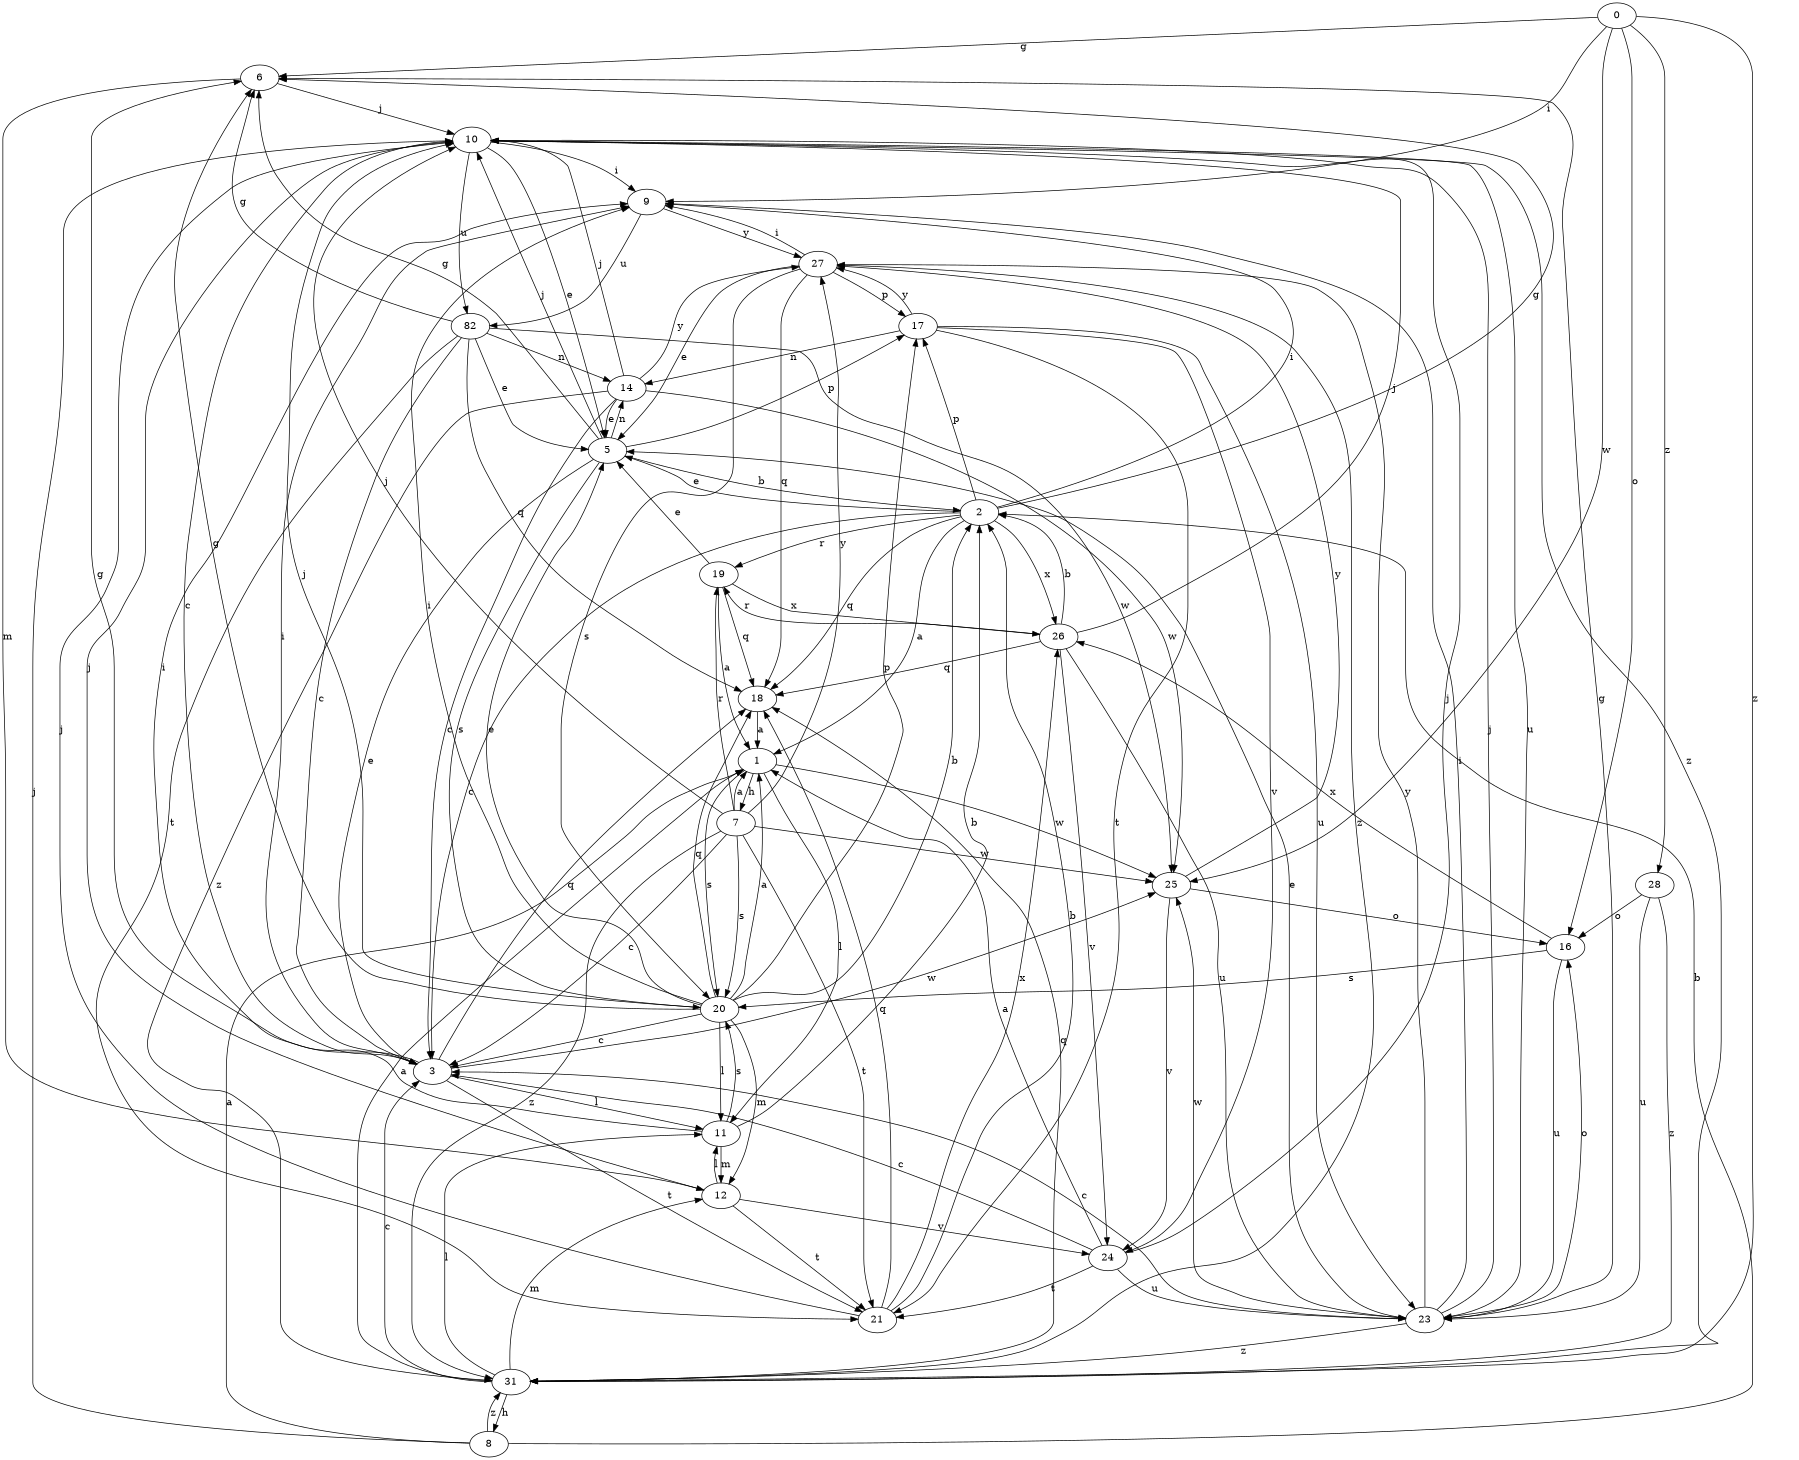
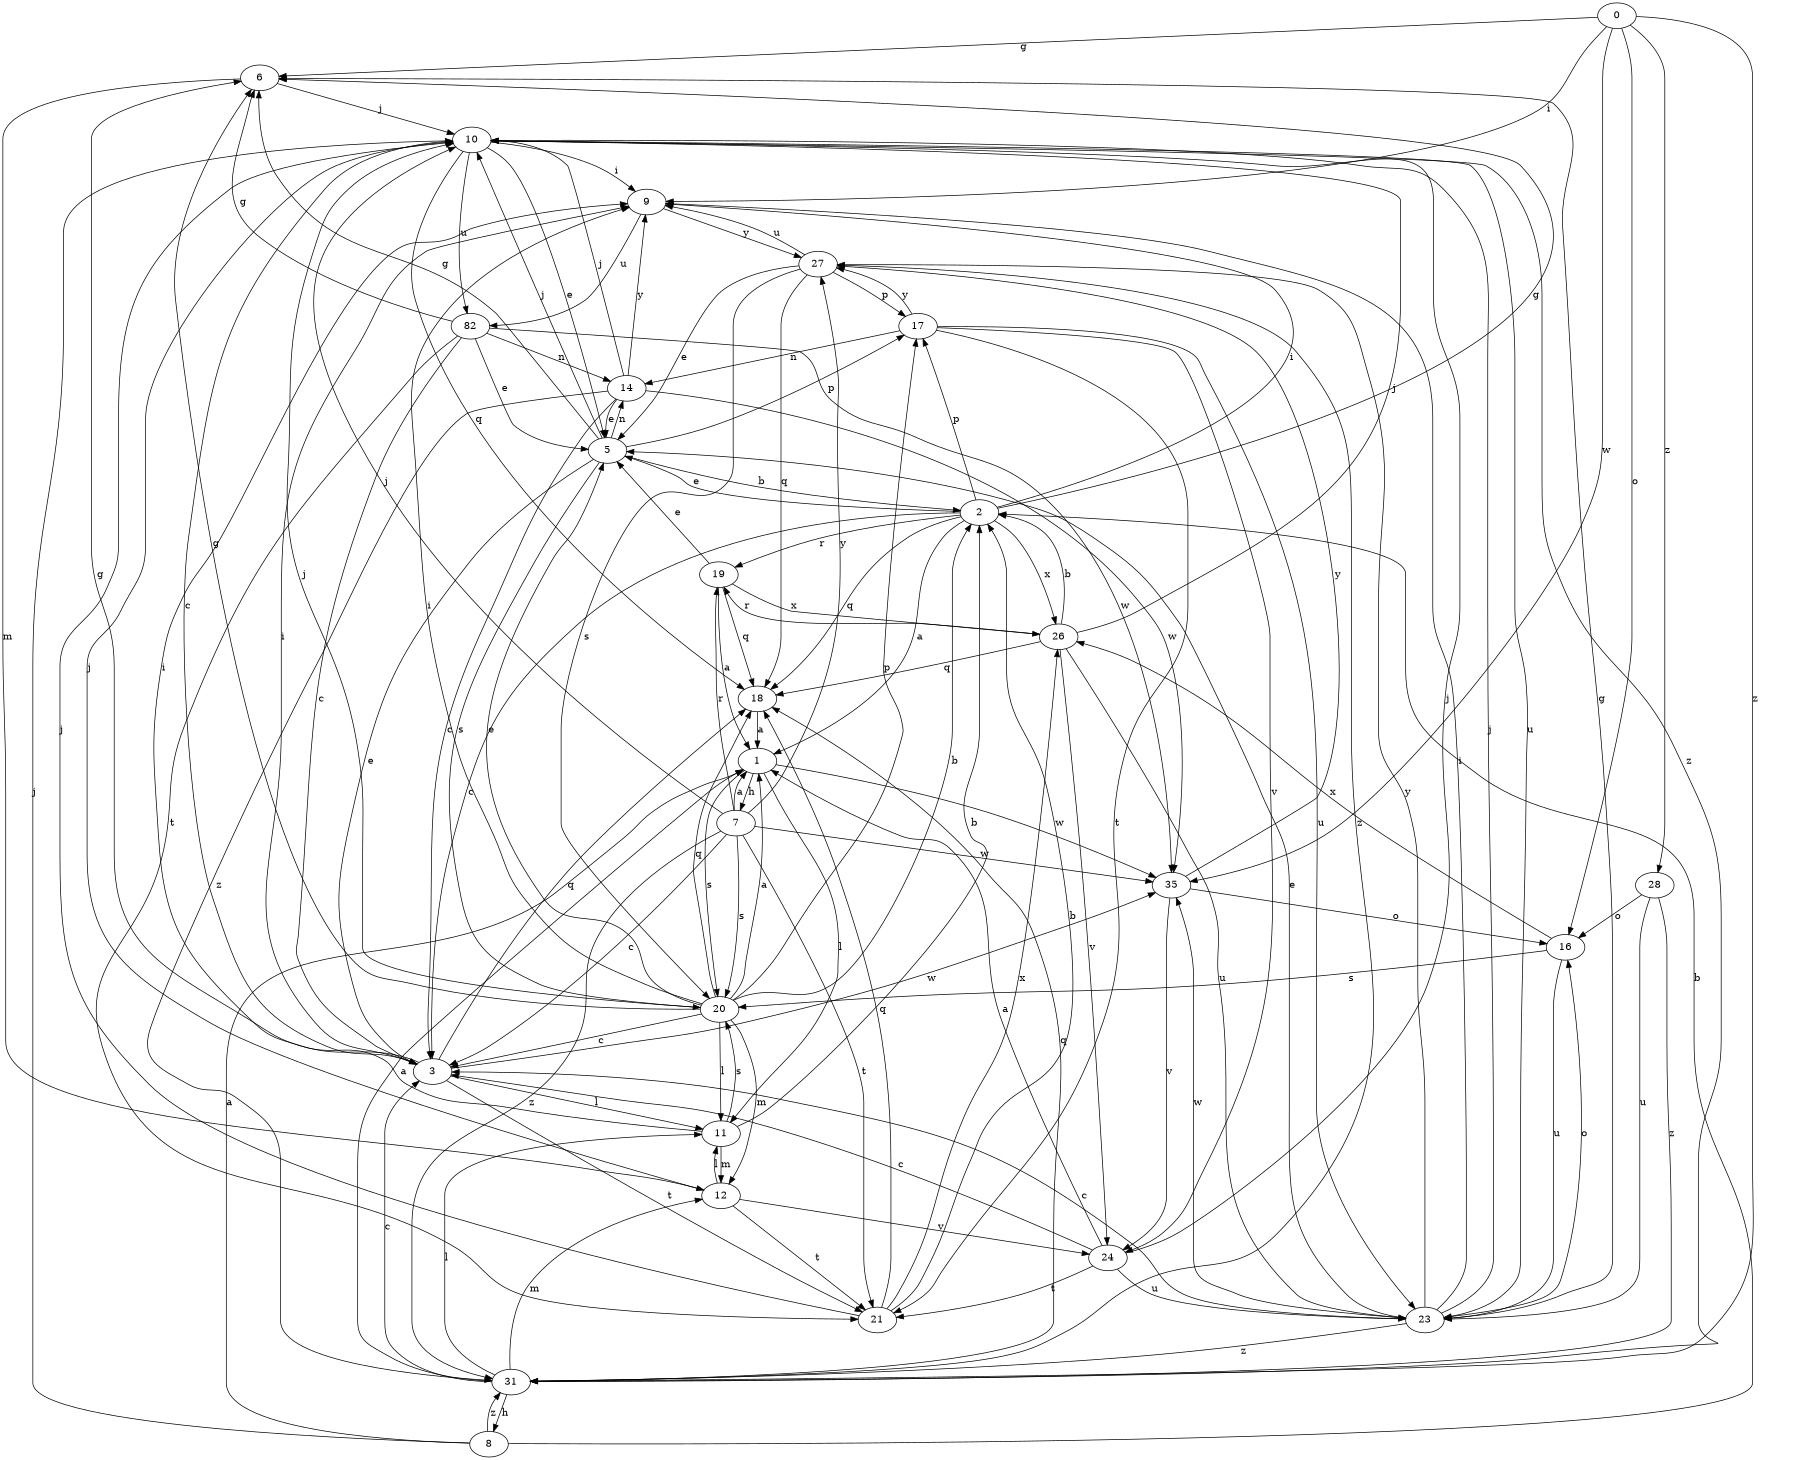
(777, 233) -> (777, 233)
(693, 293) -> (636, 299)
(533, 547) -> (496, 454)
(1171, 885) -> (1171, 885)
